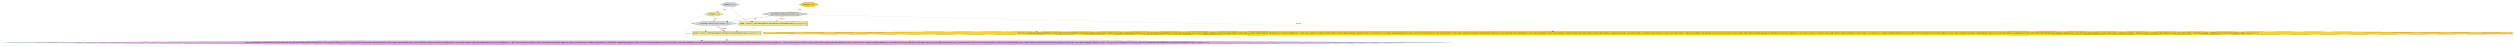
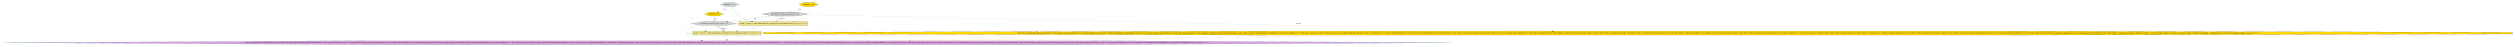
(714, 14) -> (714, 14)
